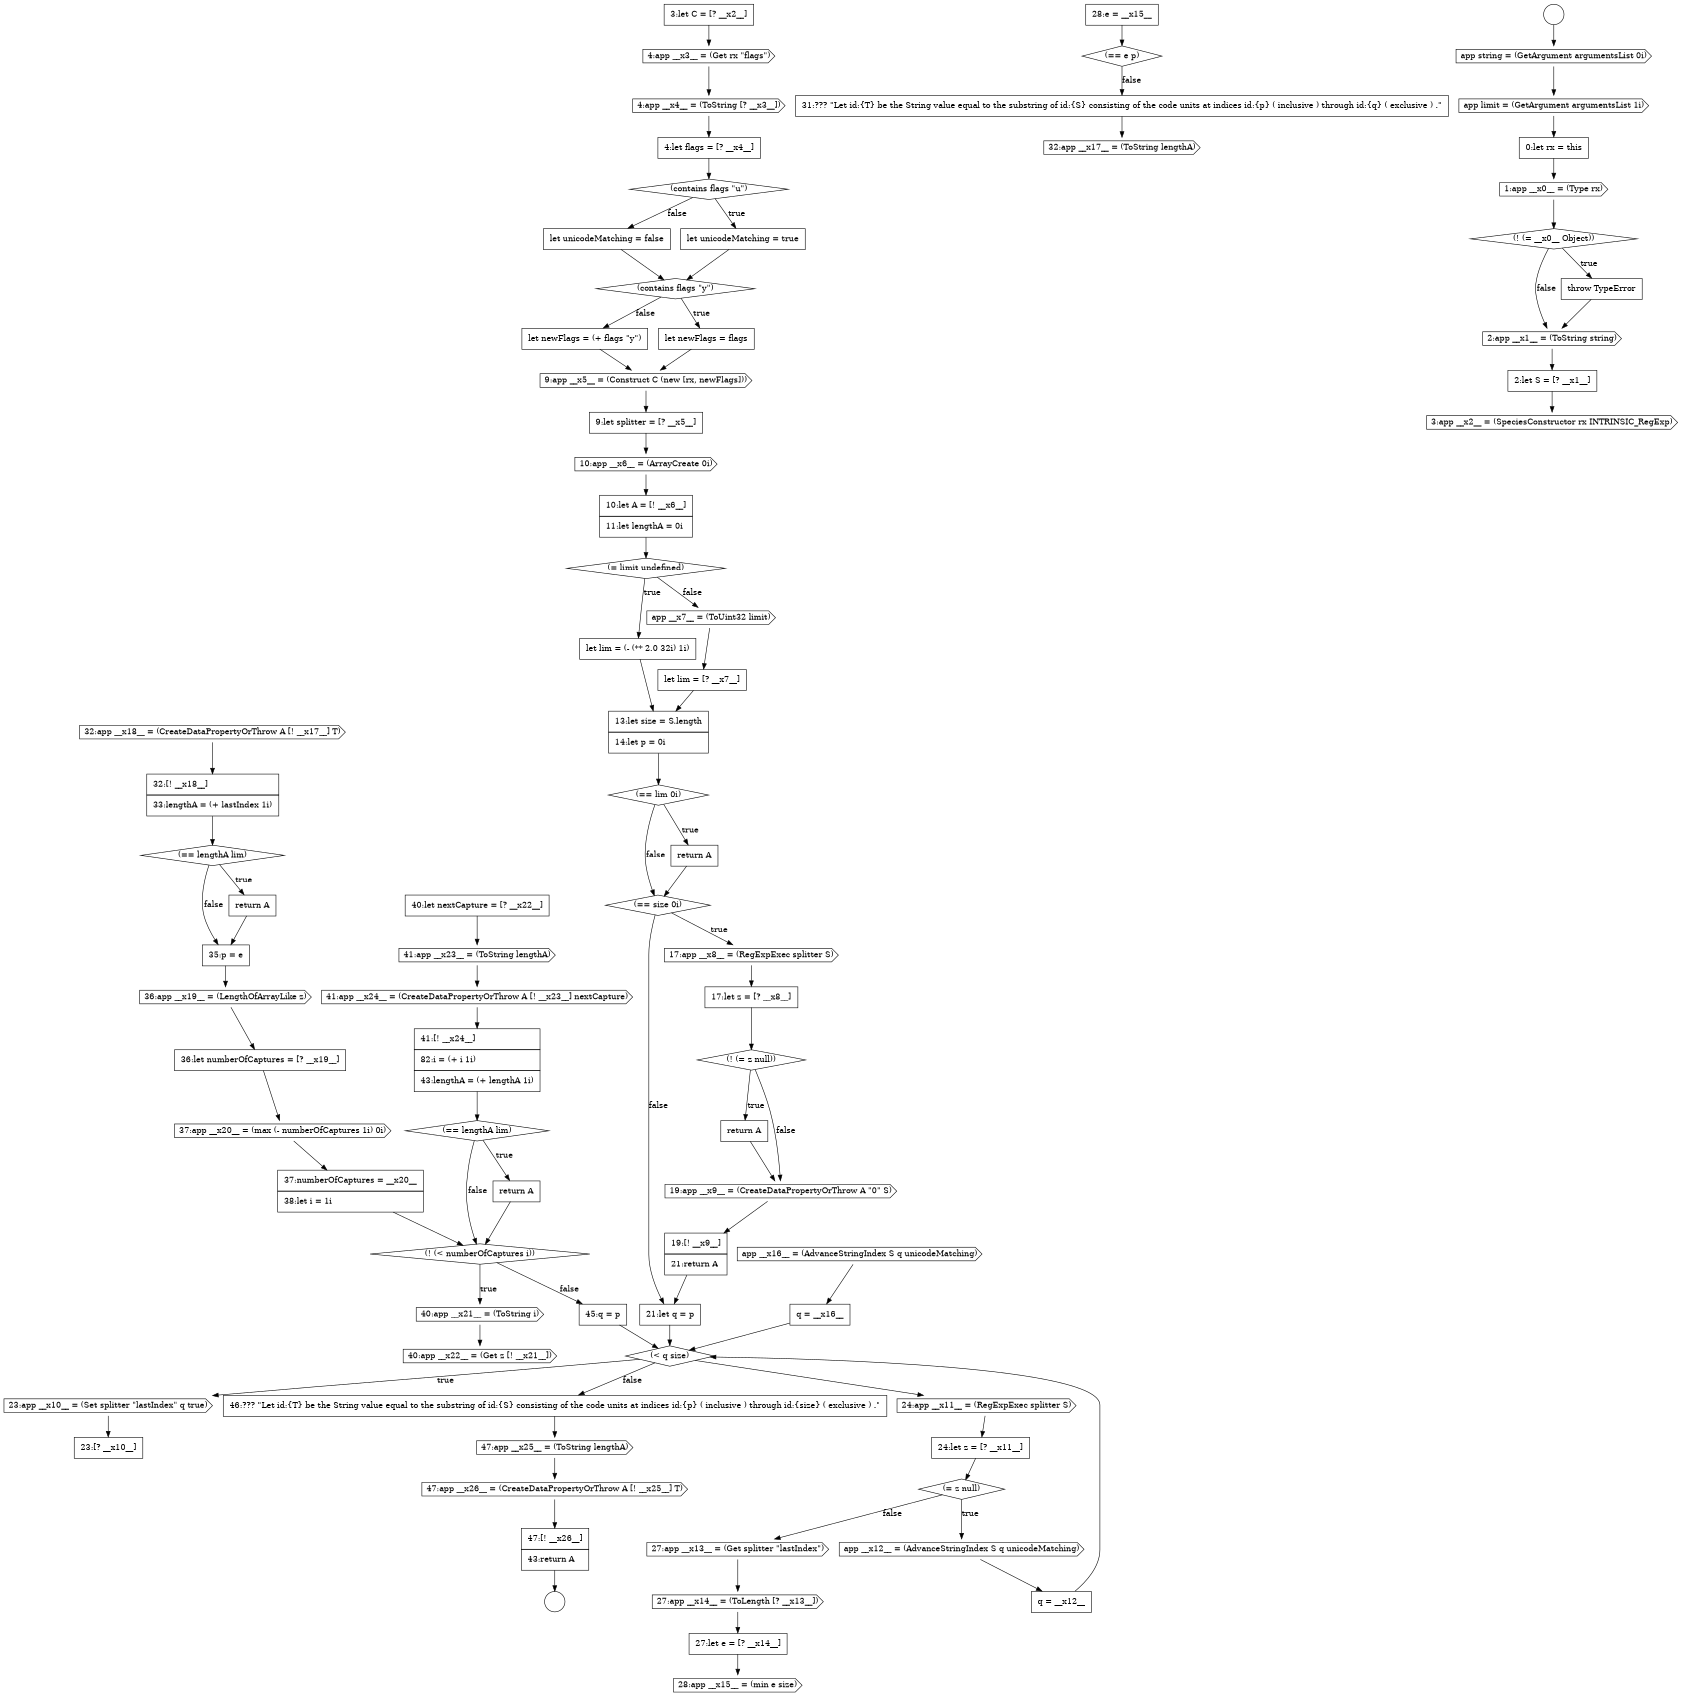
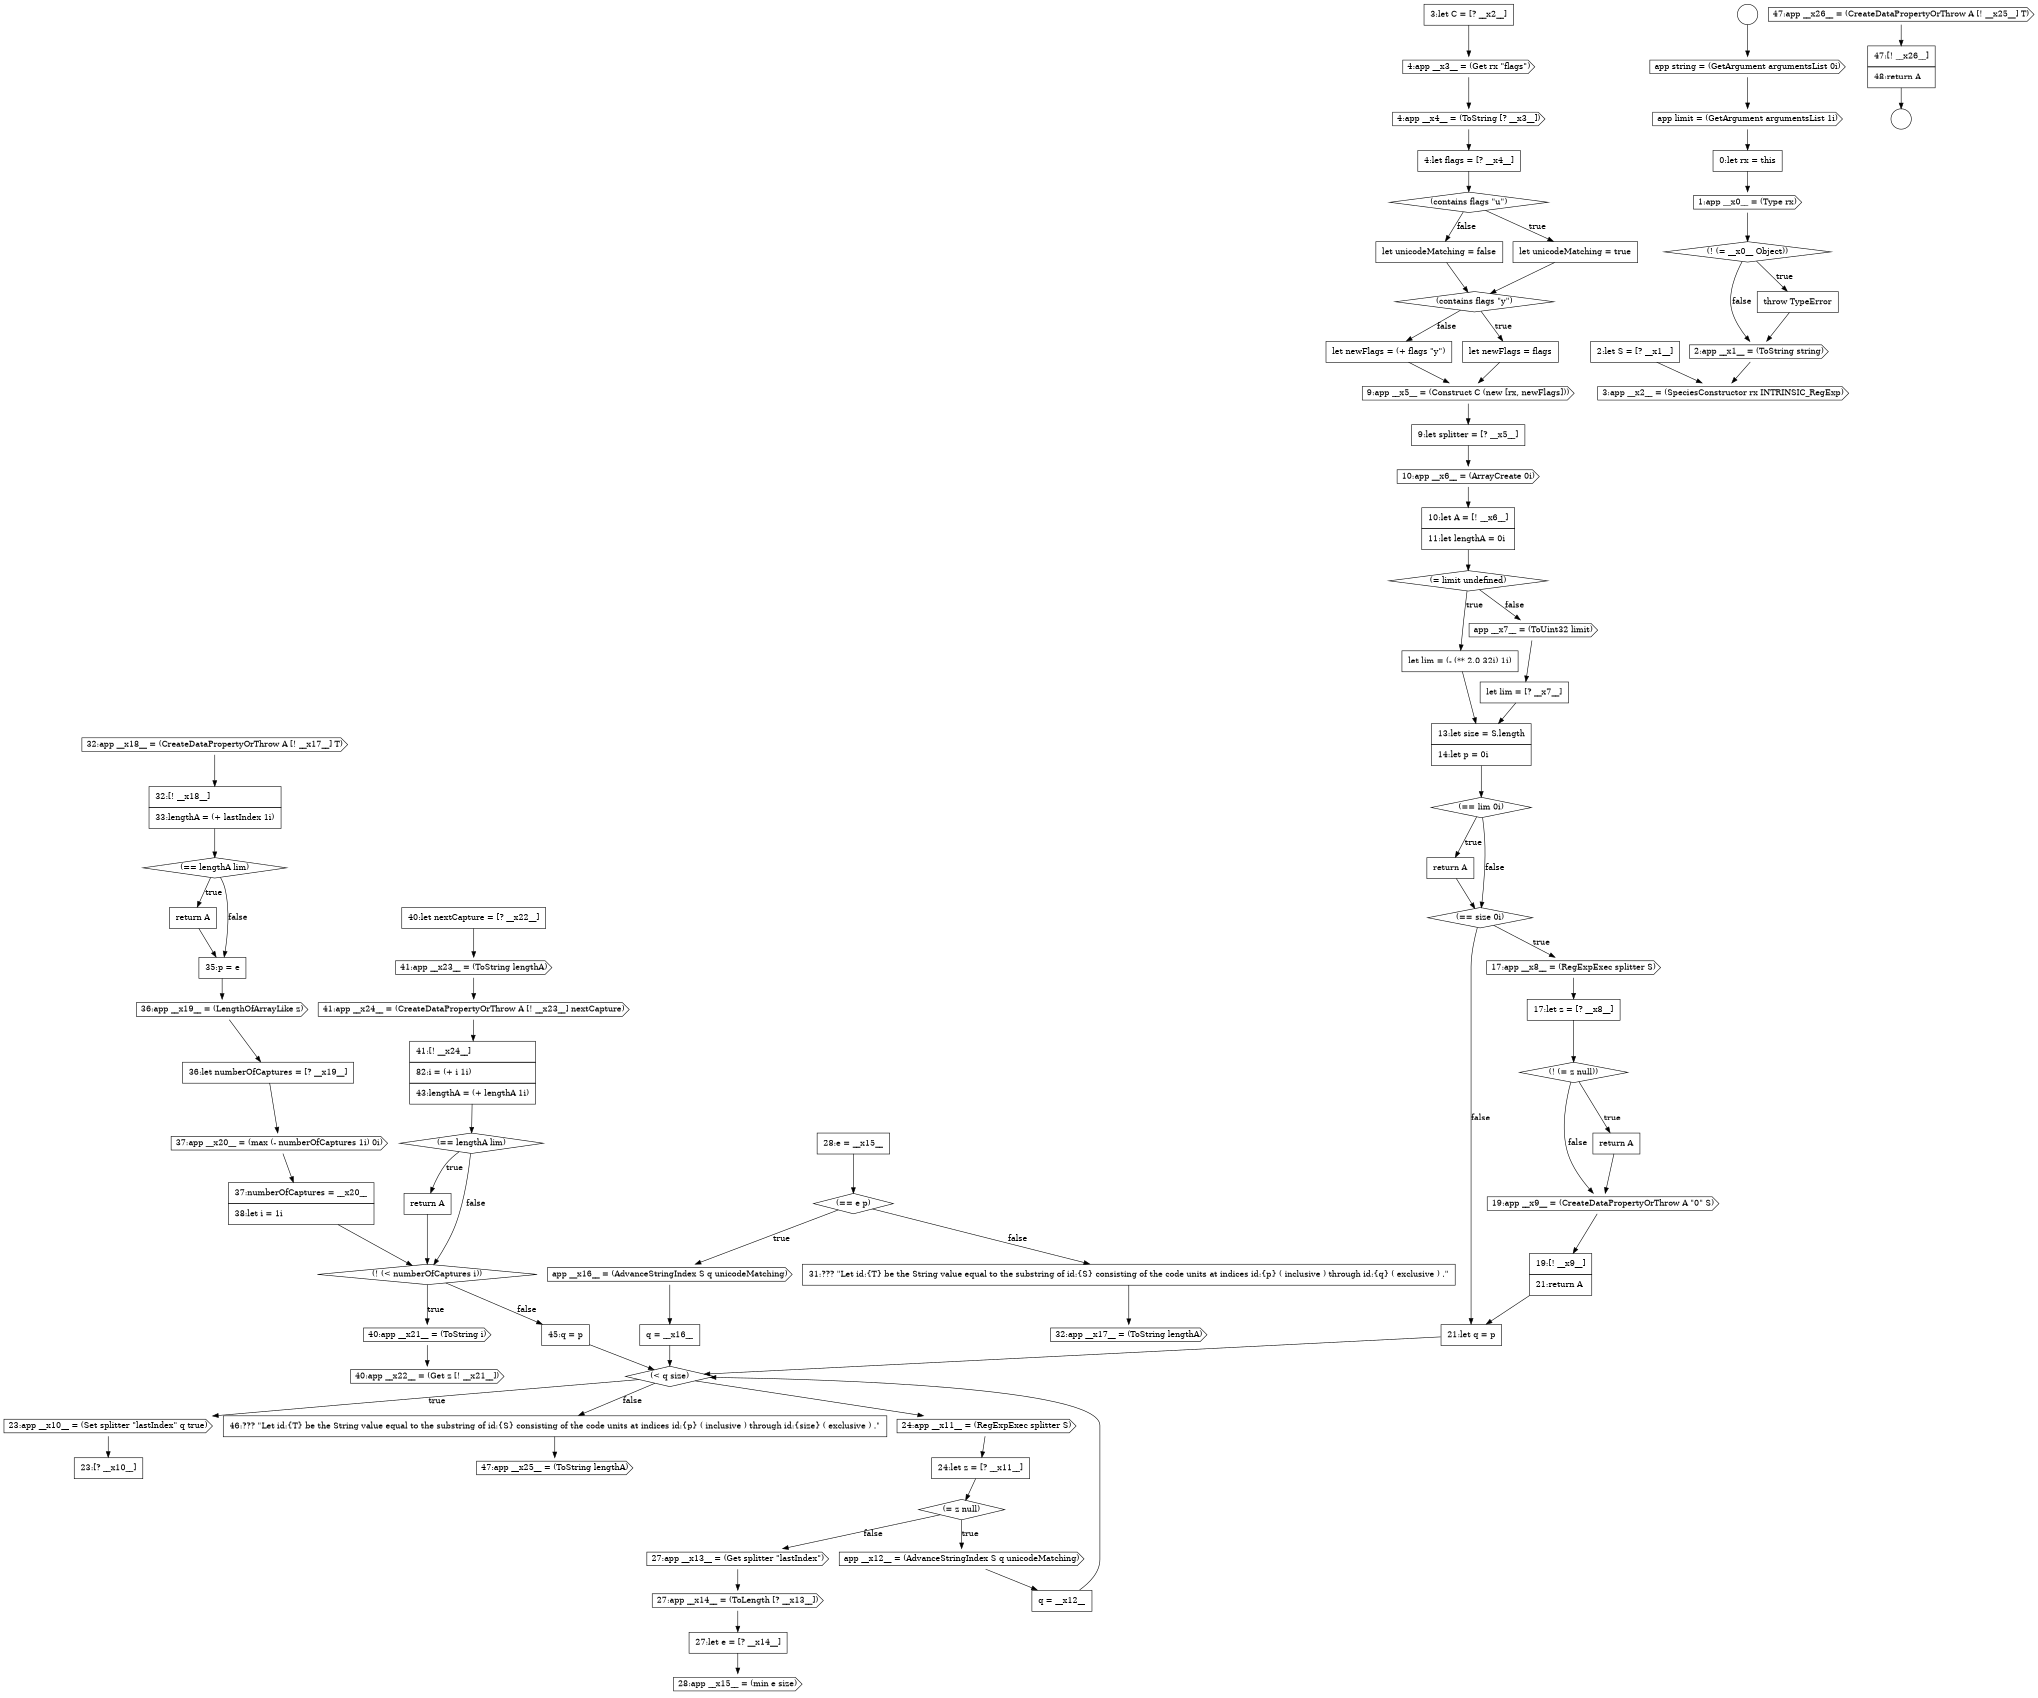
(1552, 356) -> (1743, 370)
none -> (769, 1236)
(555, 1466) -> none
(551, 1559) -> (1897, 77)
